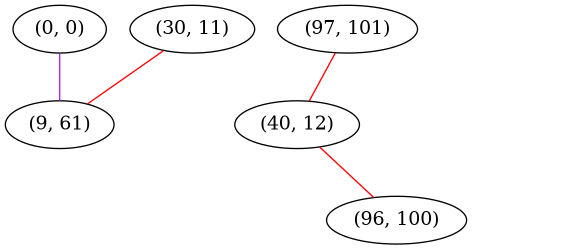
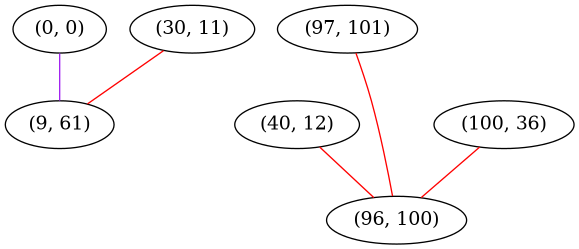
(322, 77) -> (377, 124)
none -> (504, 125)
